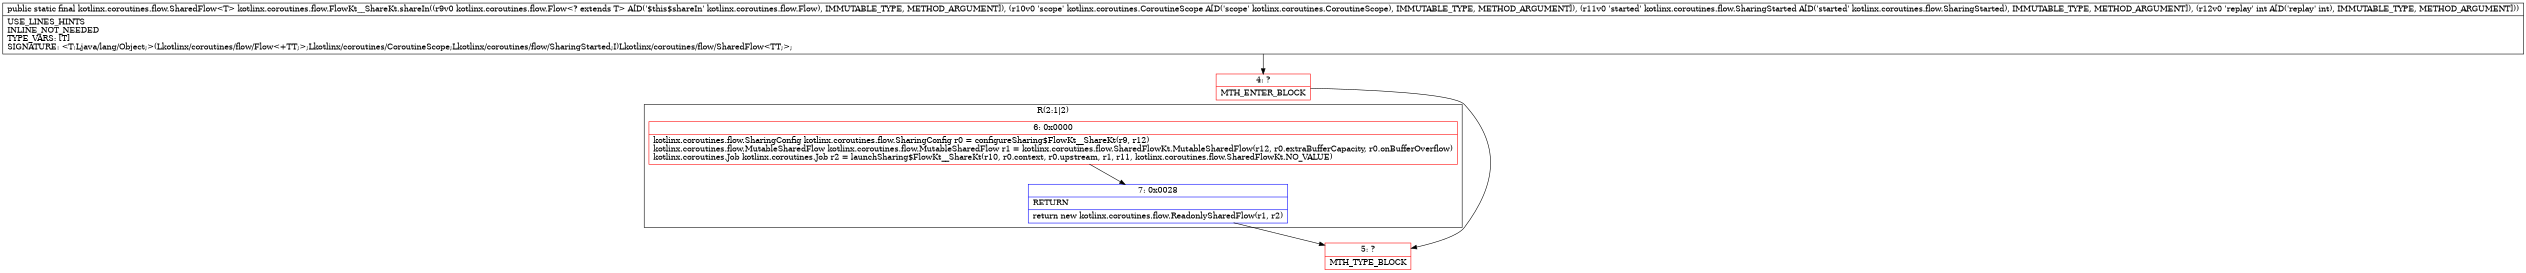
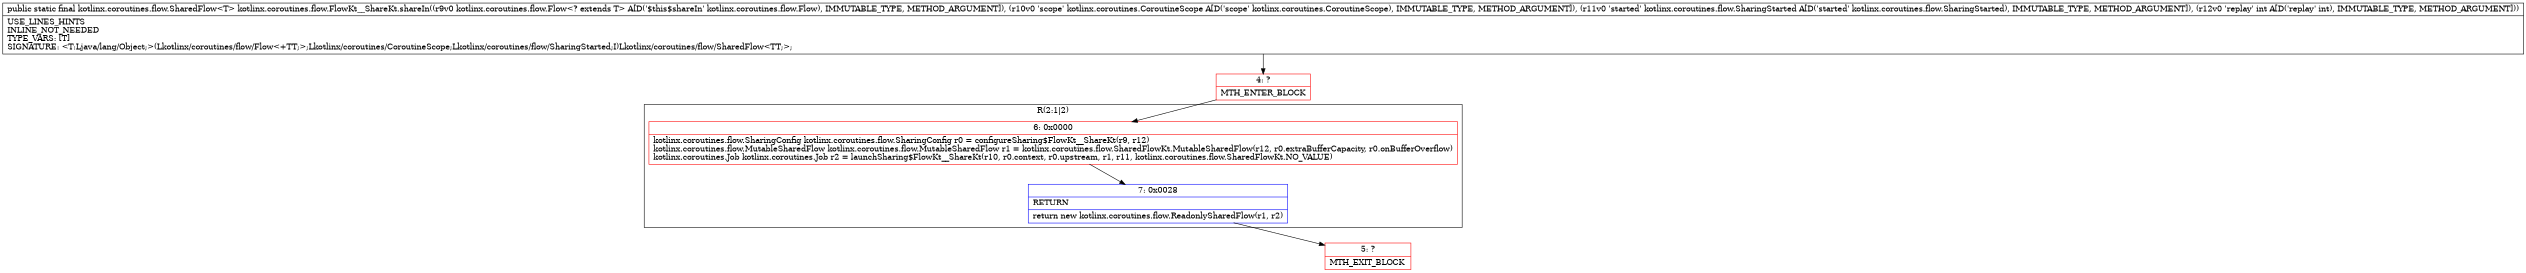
(1475, 117) -> (1177, 110)
(1368, 263) -> (1367, 263)
